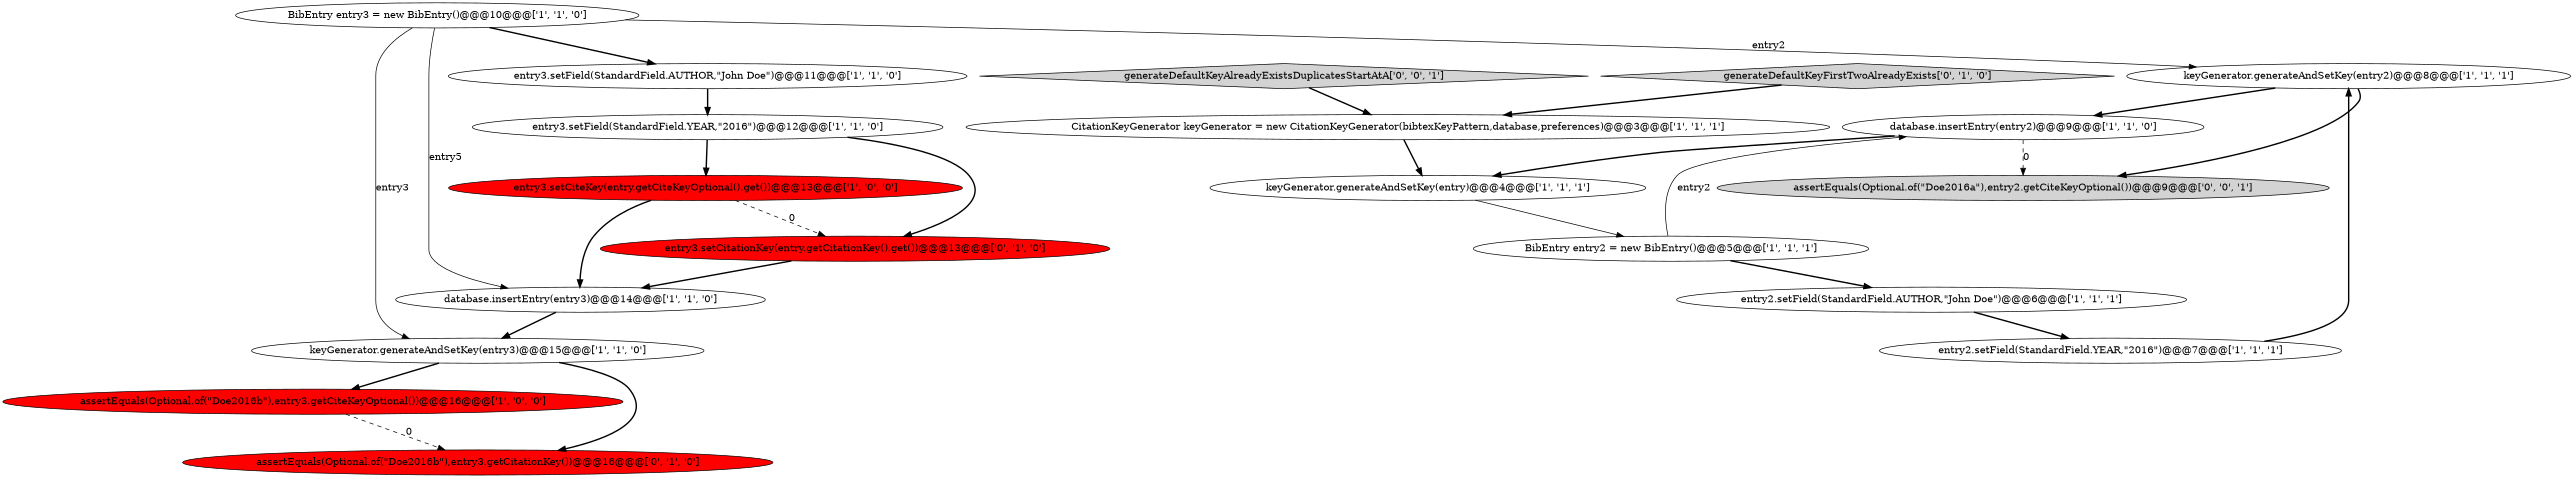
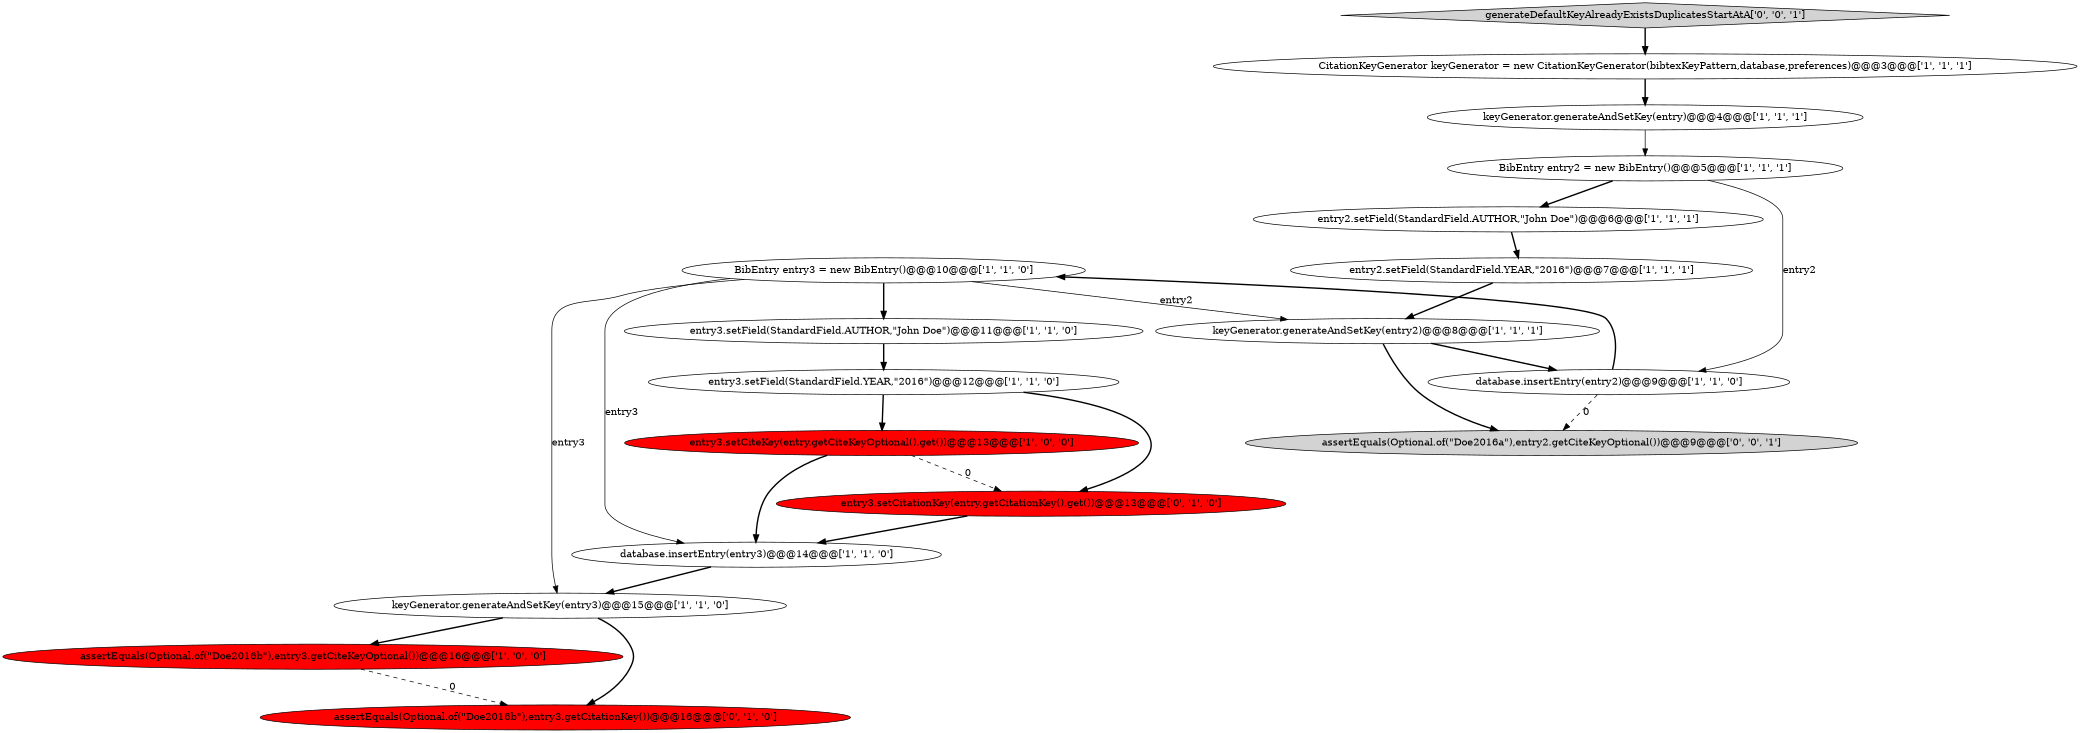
(1858, 76) -> none
(1697, 149) -> (1363, 291)
(446, 158) -> (622, 413)
